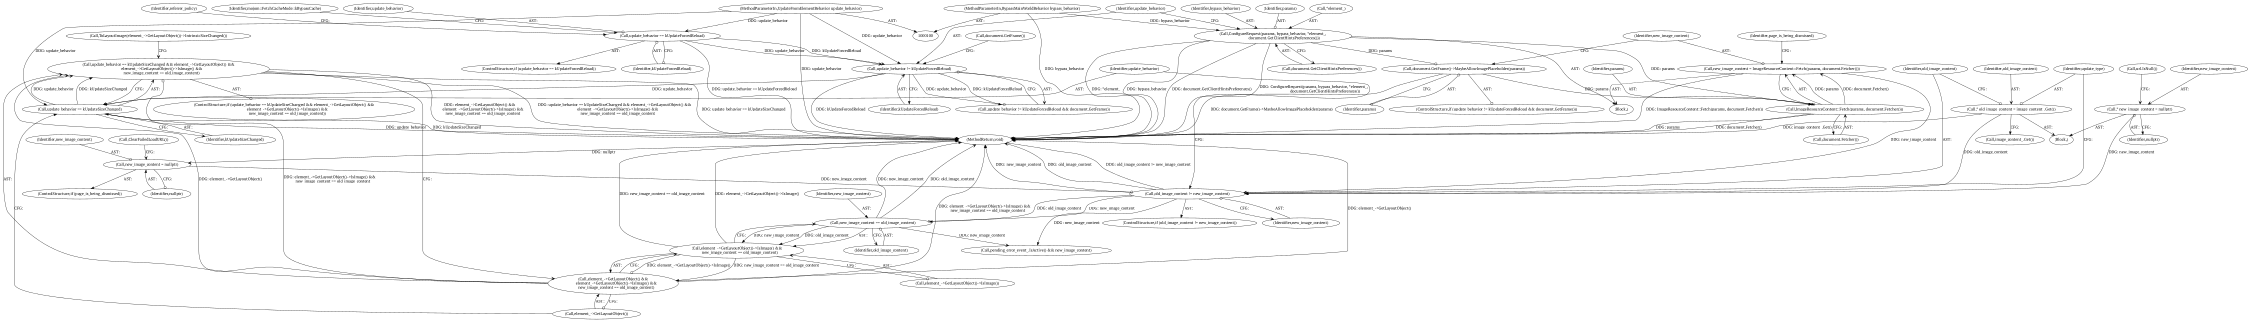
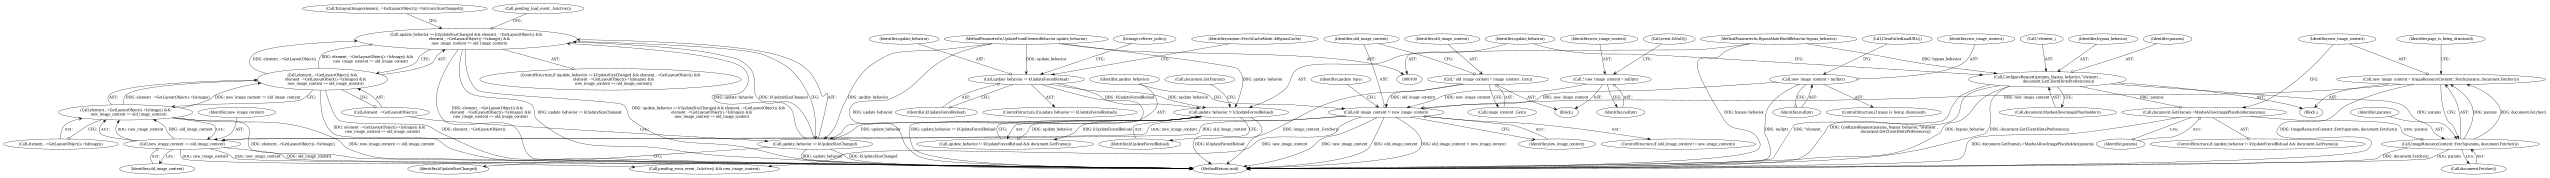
(174, 9) -> (1145, 39)
none -> (538, 9)
(1322, 69) -> (2058, 112)
(2142, 69) -> (1669, 39)
(2049, 89) -> (1504, 96)
(174, 126) -> none
(1808, 127) -> (1311, 130)
(575, 151) -> (1556, 167)
(115, 179) -> (1847, 95)
